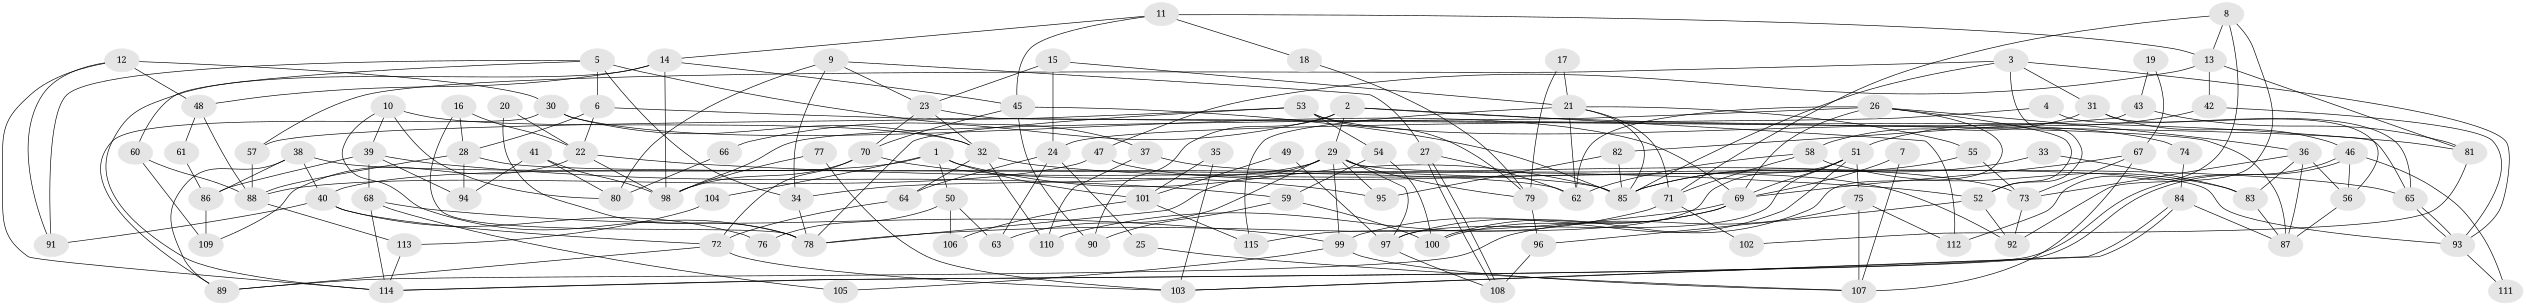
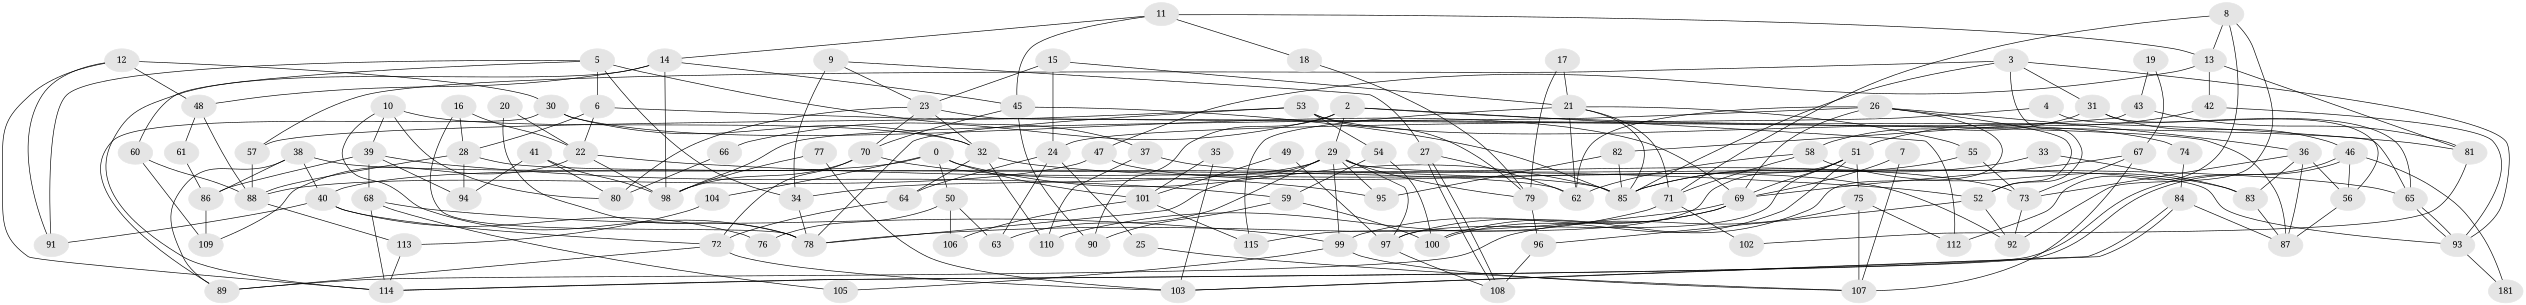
(711, 106) -> (708, 139)
(936, 153) -> (936, 153)
(2506, 291) -> (2506, 291)
